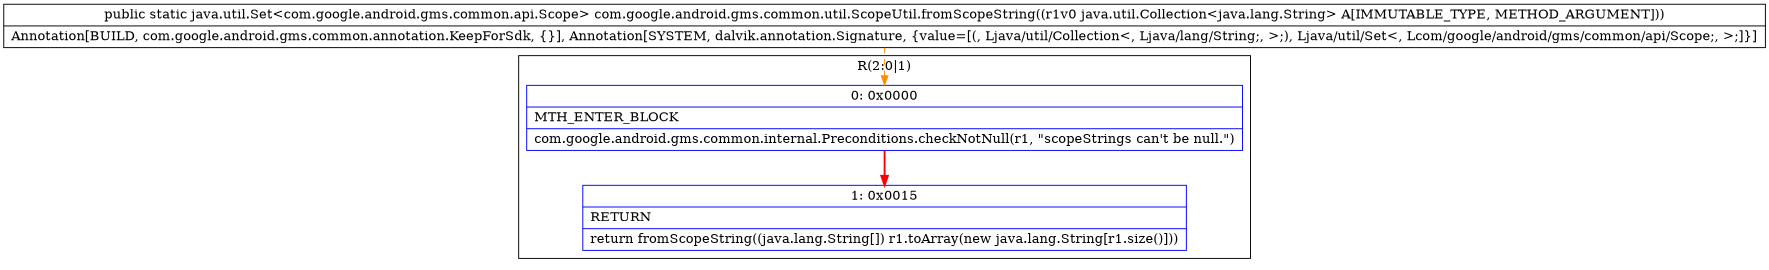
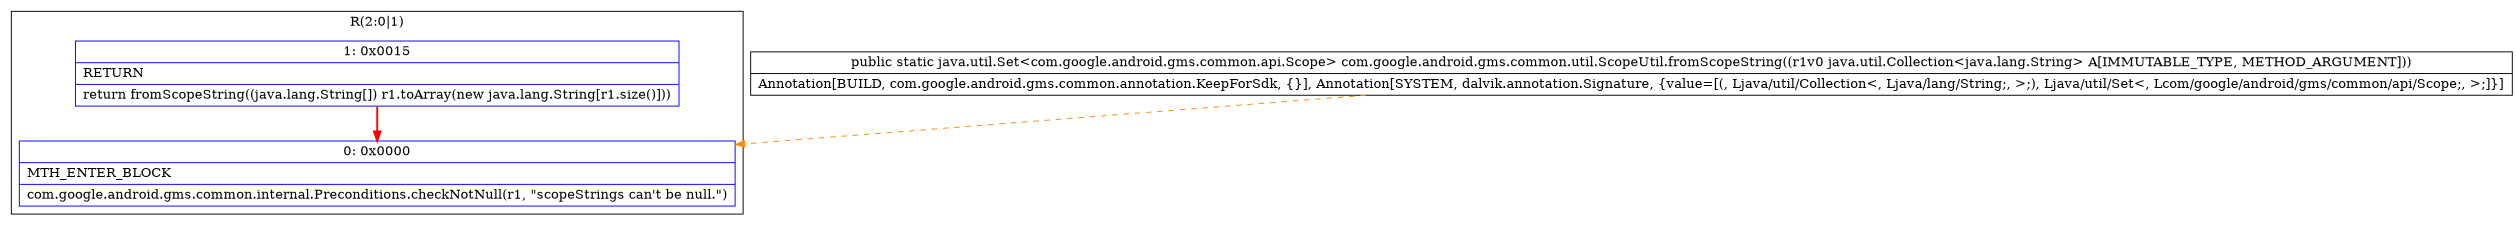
(885, 163) -> (377, 119)
